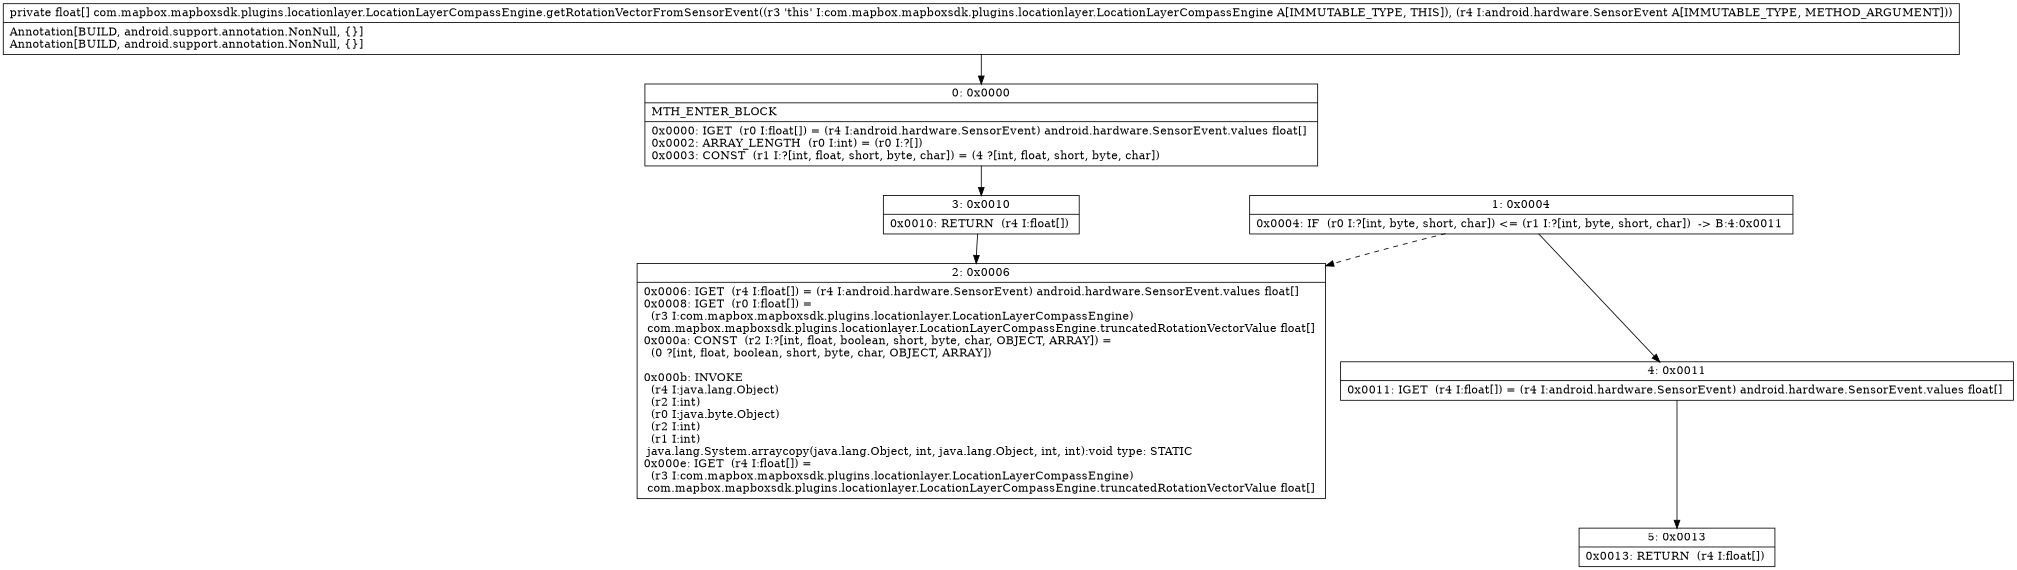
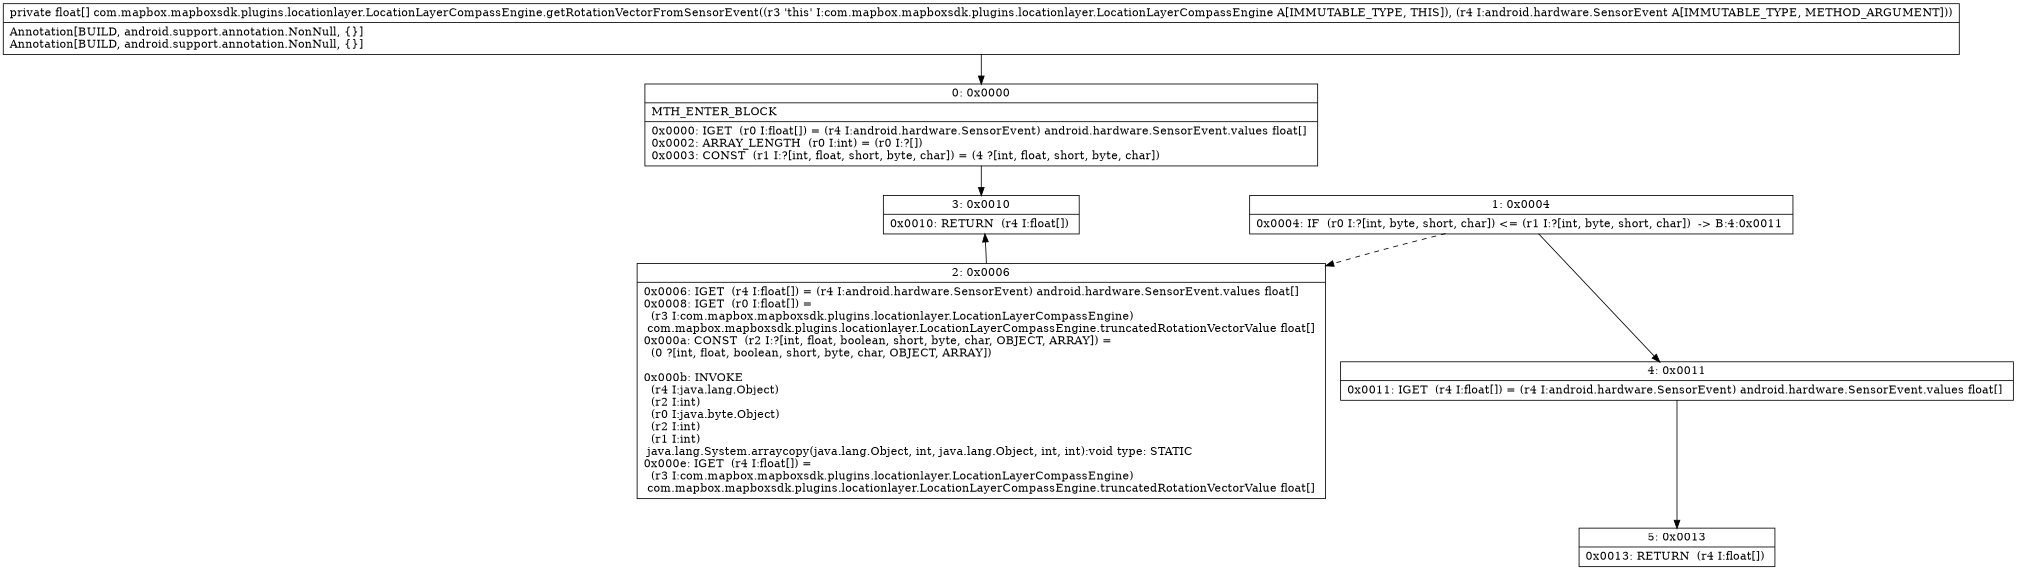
(977, 245) -> (986, 253)
